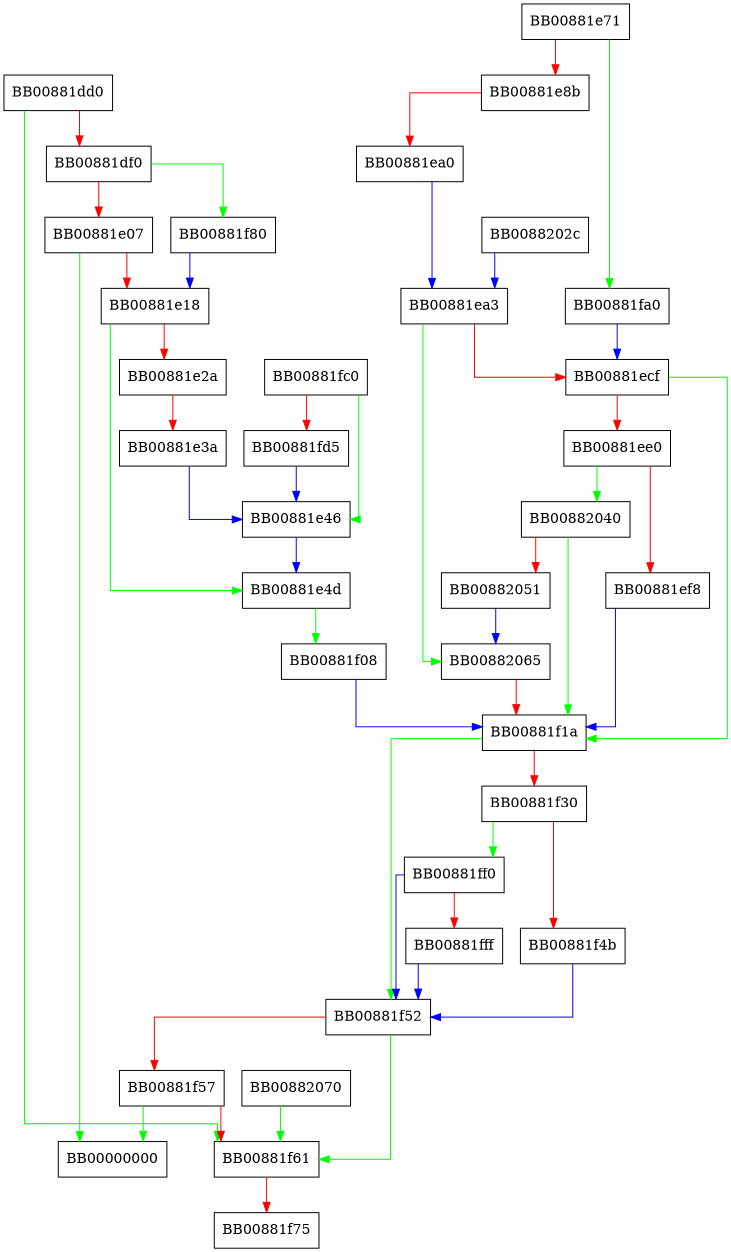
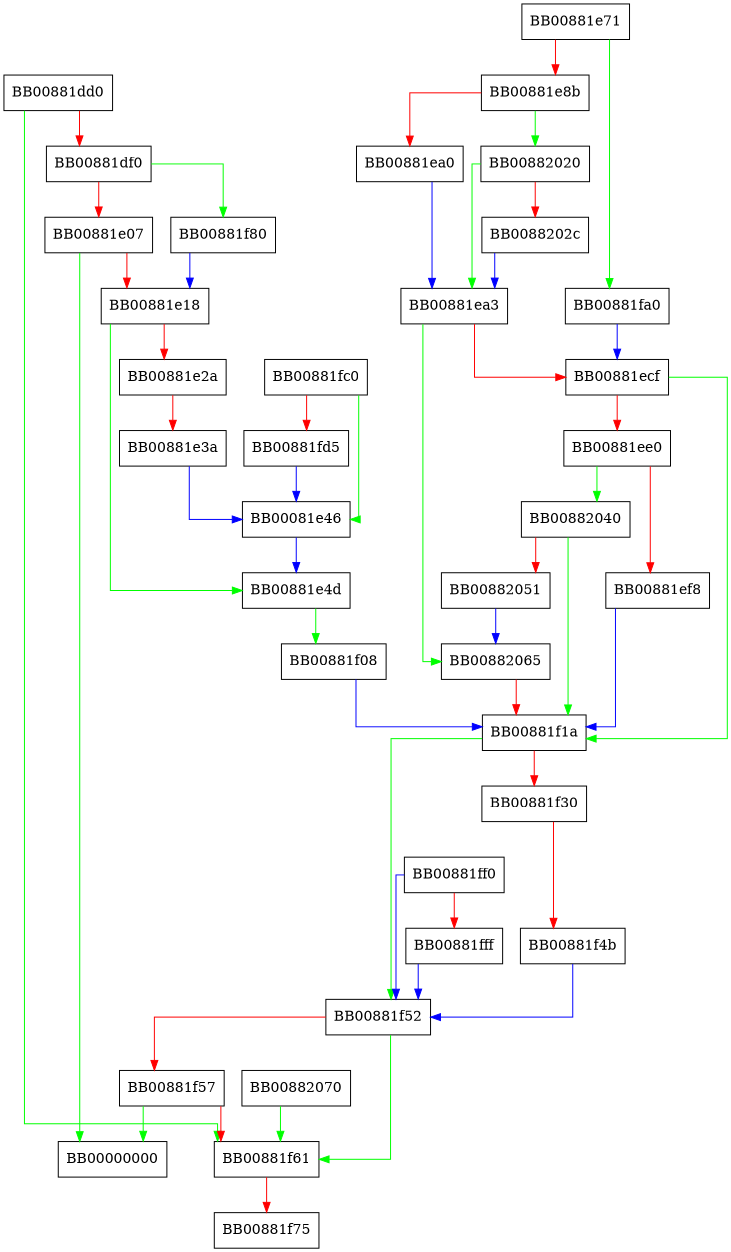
none -> (535, 164)
(296, 519) -> (296, 519)
(493, 834) -> none
